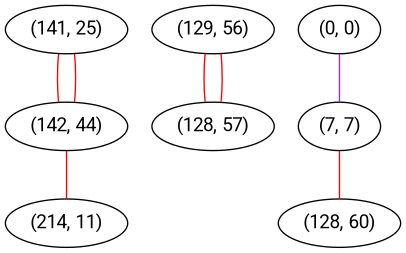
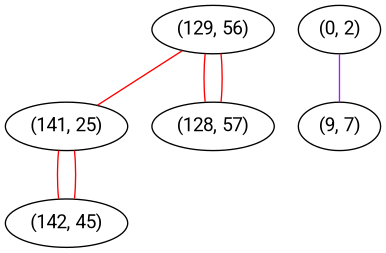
(339, 30) -> (339, 30)
none -> (140, 78)
(67, 126) -> (67, 223)
(339, 126) -> (339, 126)
(67, 223) -> none
(339, 223) -> none
